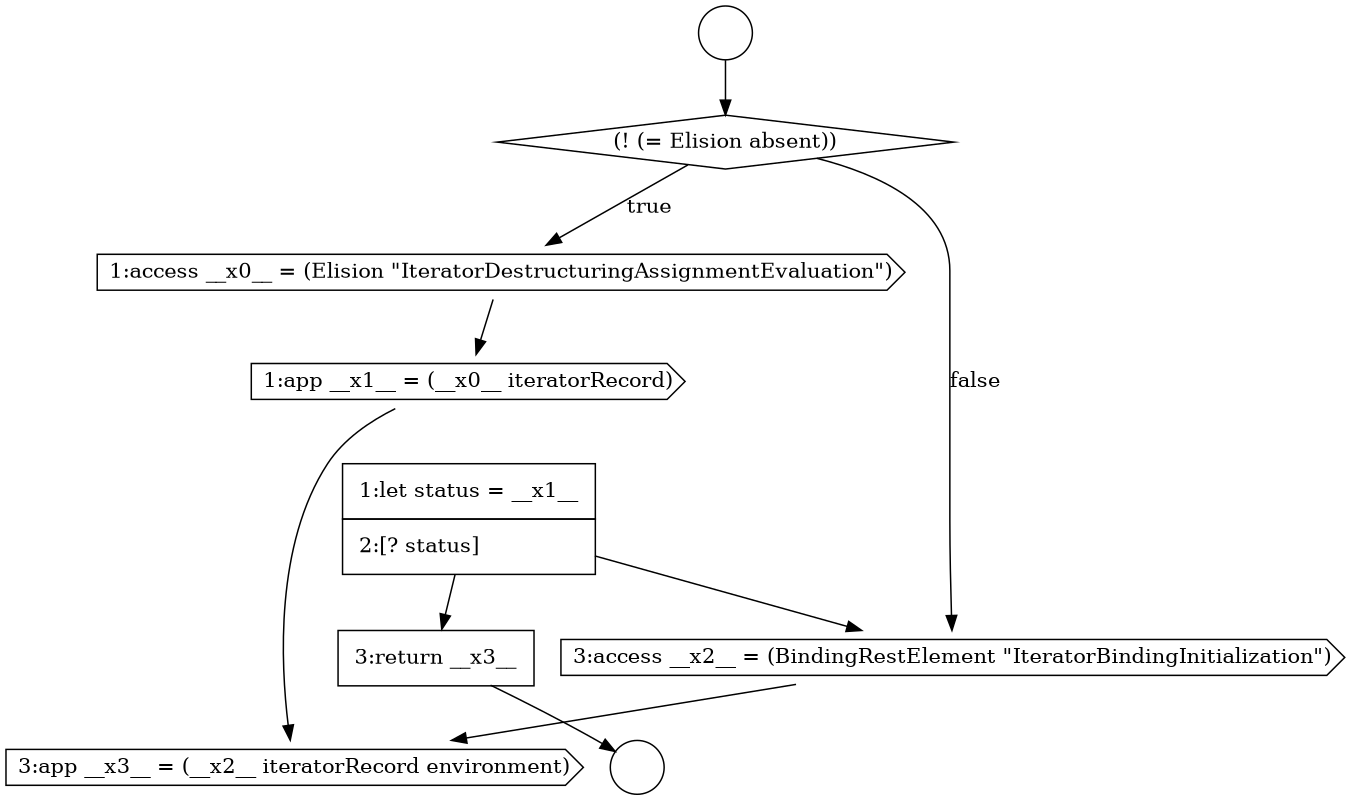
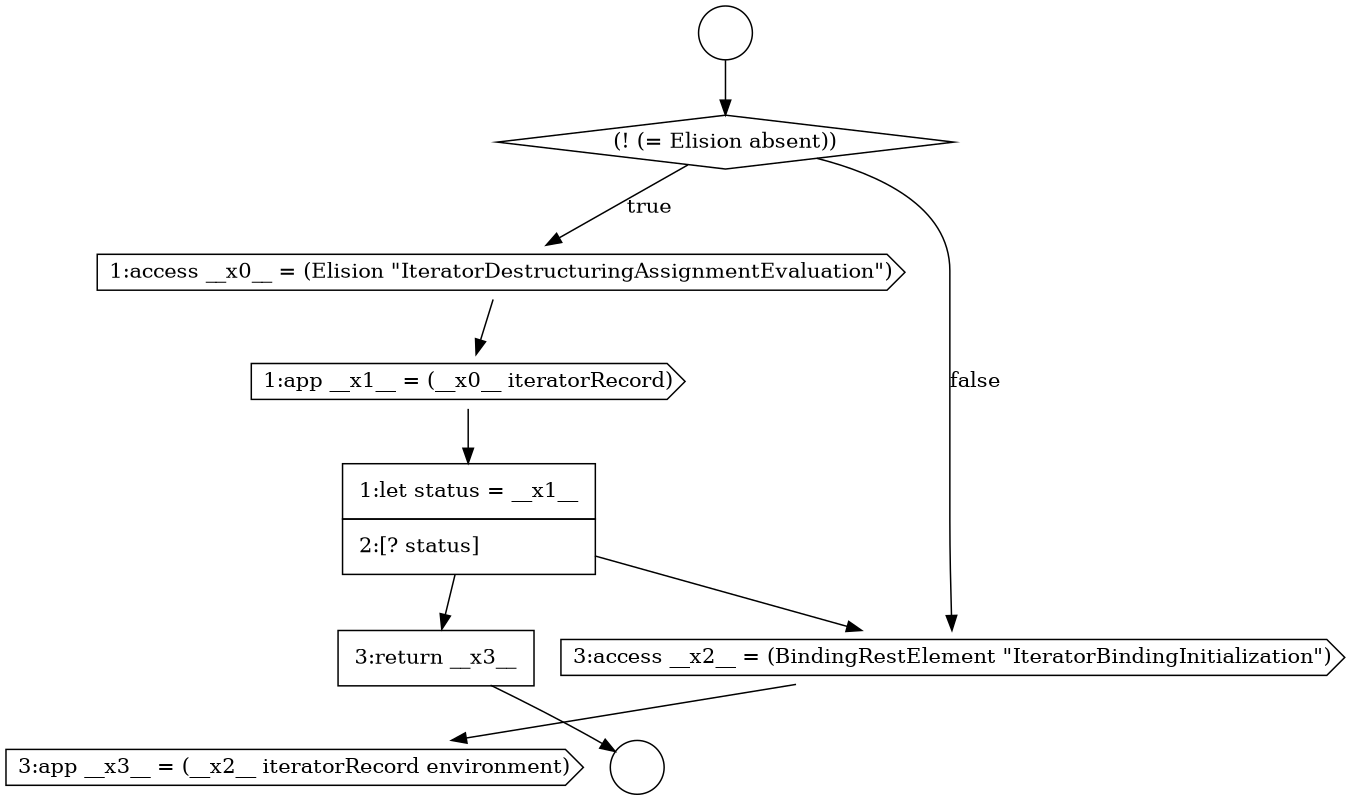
(294, 547) -> (468, 429)
